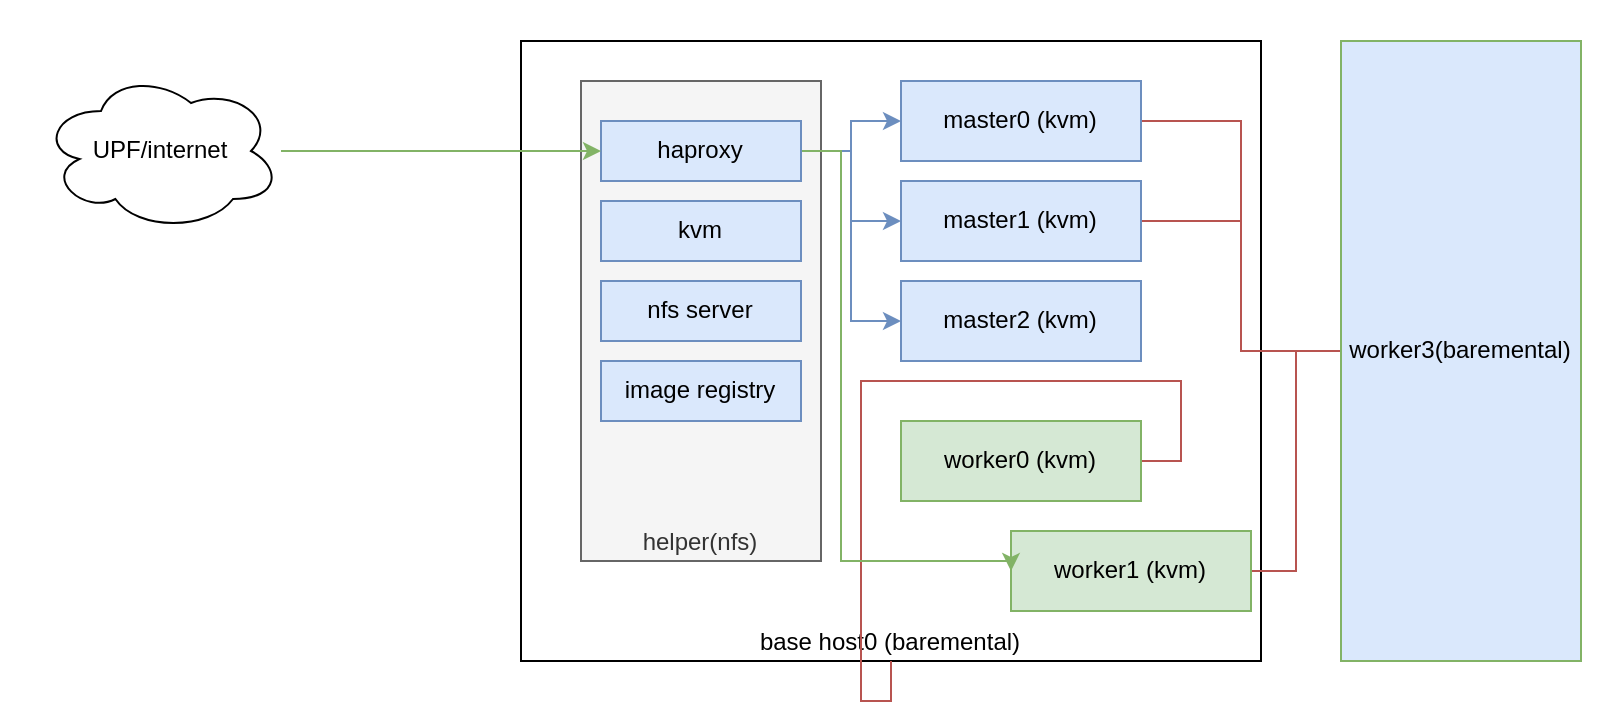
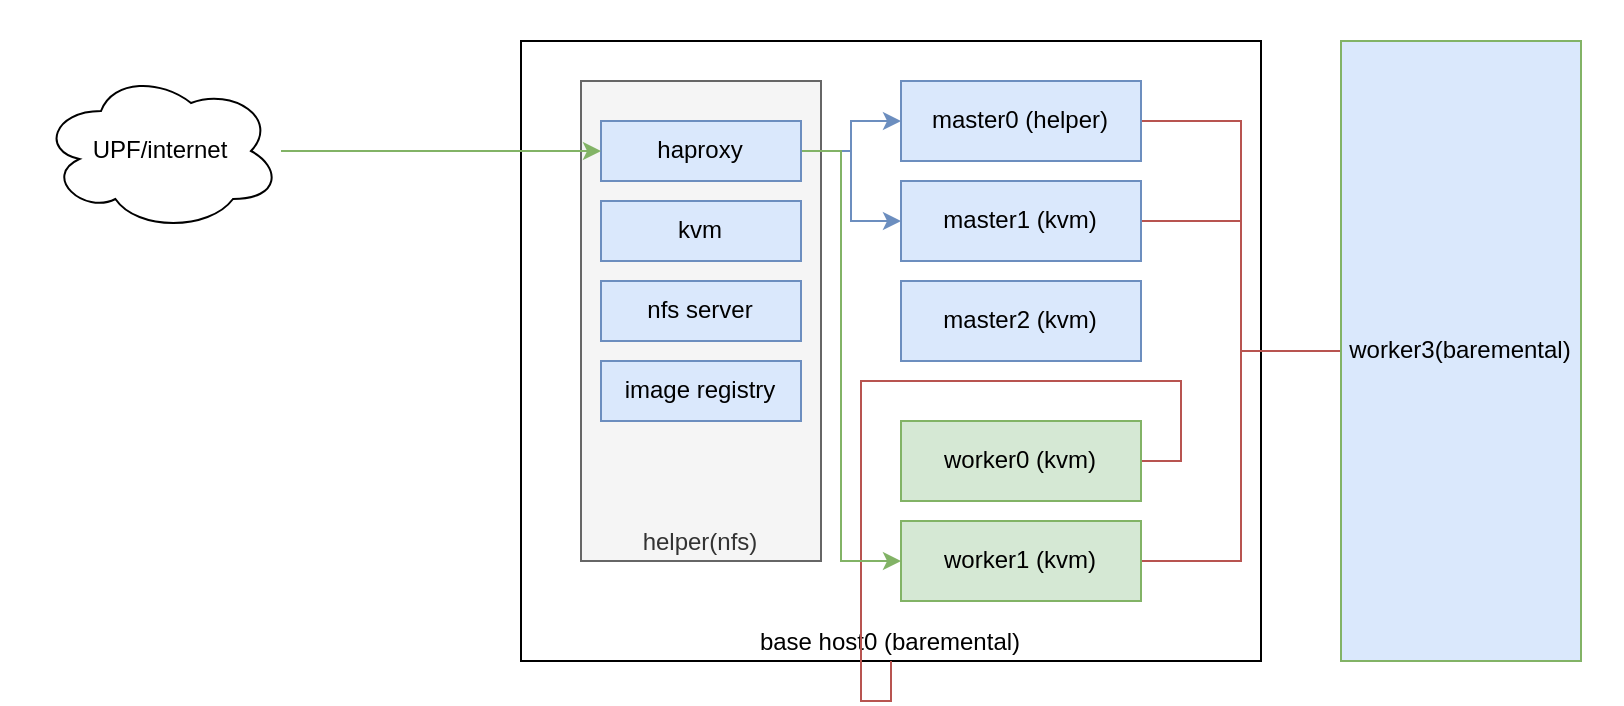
(1021, 121) -> (1021, 121)
(851, 291) -> none
(1131, 571) -> (1021, 561)
